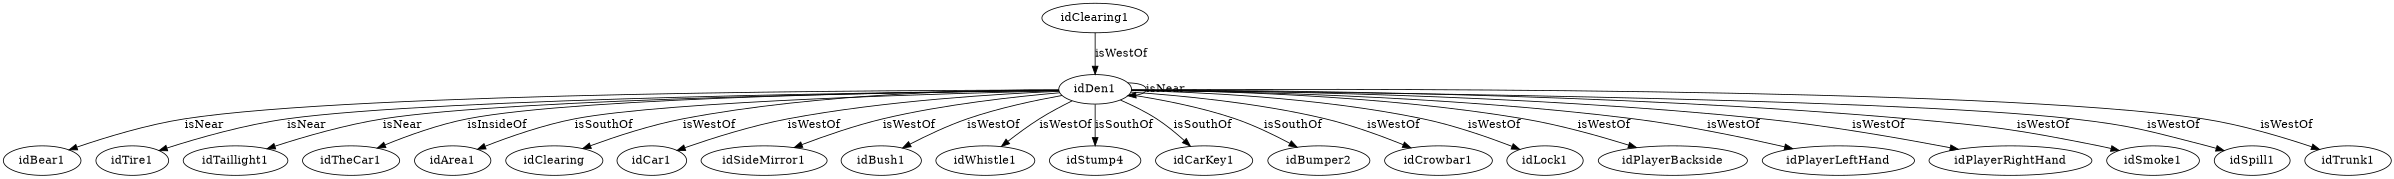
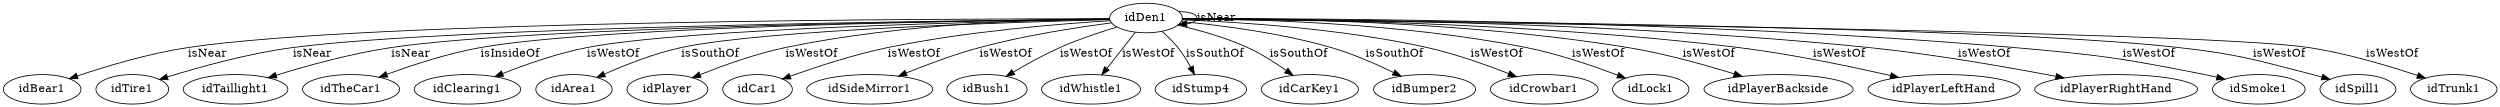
(1095, 50) -> (712, 34)
(554, 161) -> (667, 89)
